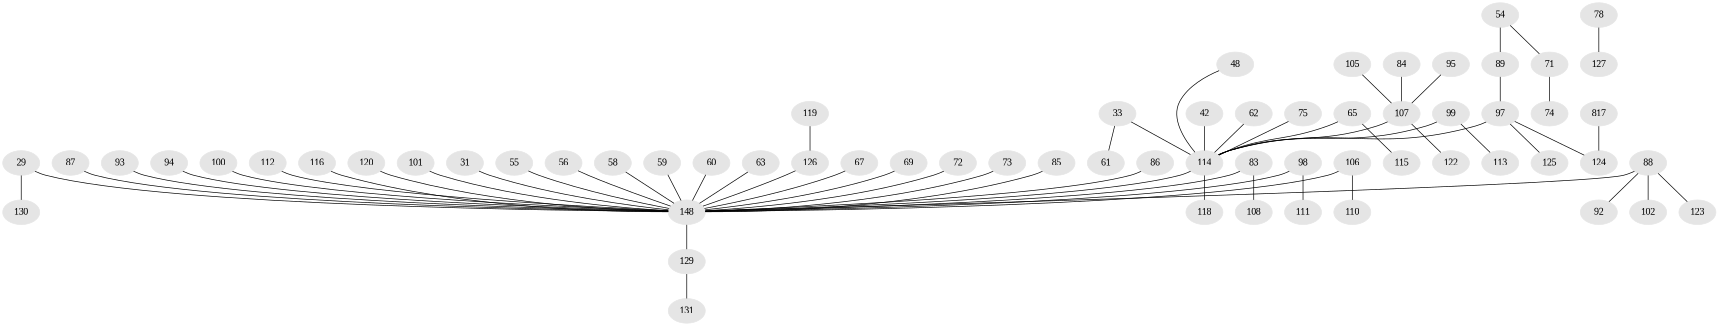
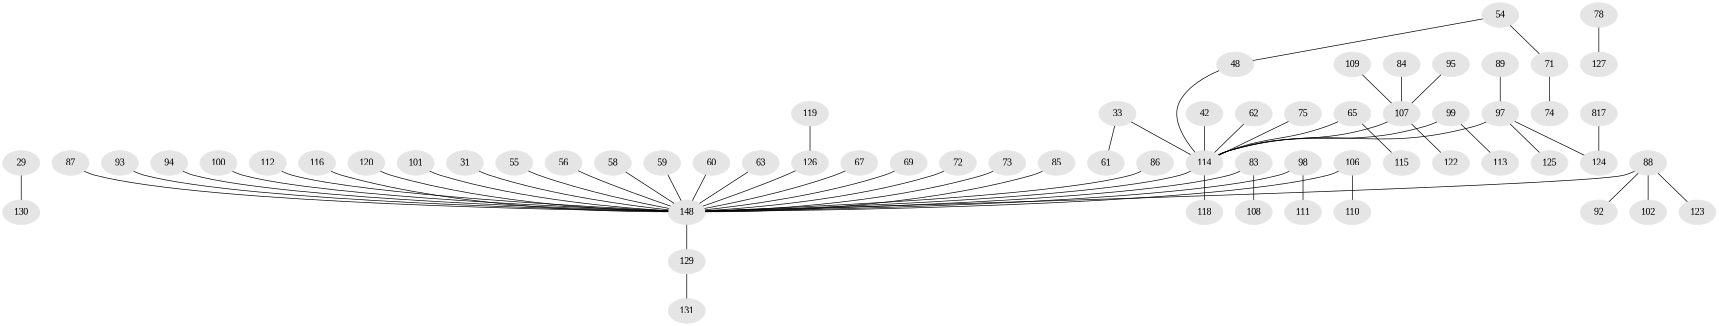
(1500, 40) -> (1368, 40)
(1352, 64) -> (1352, 64)
(208, 196) -> none
